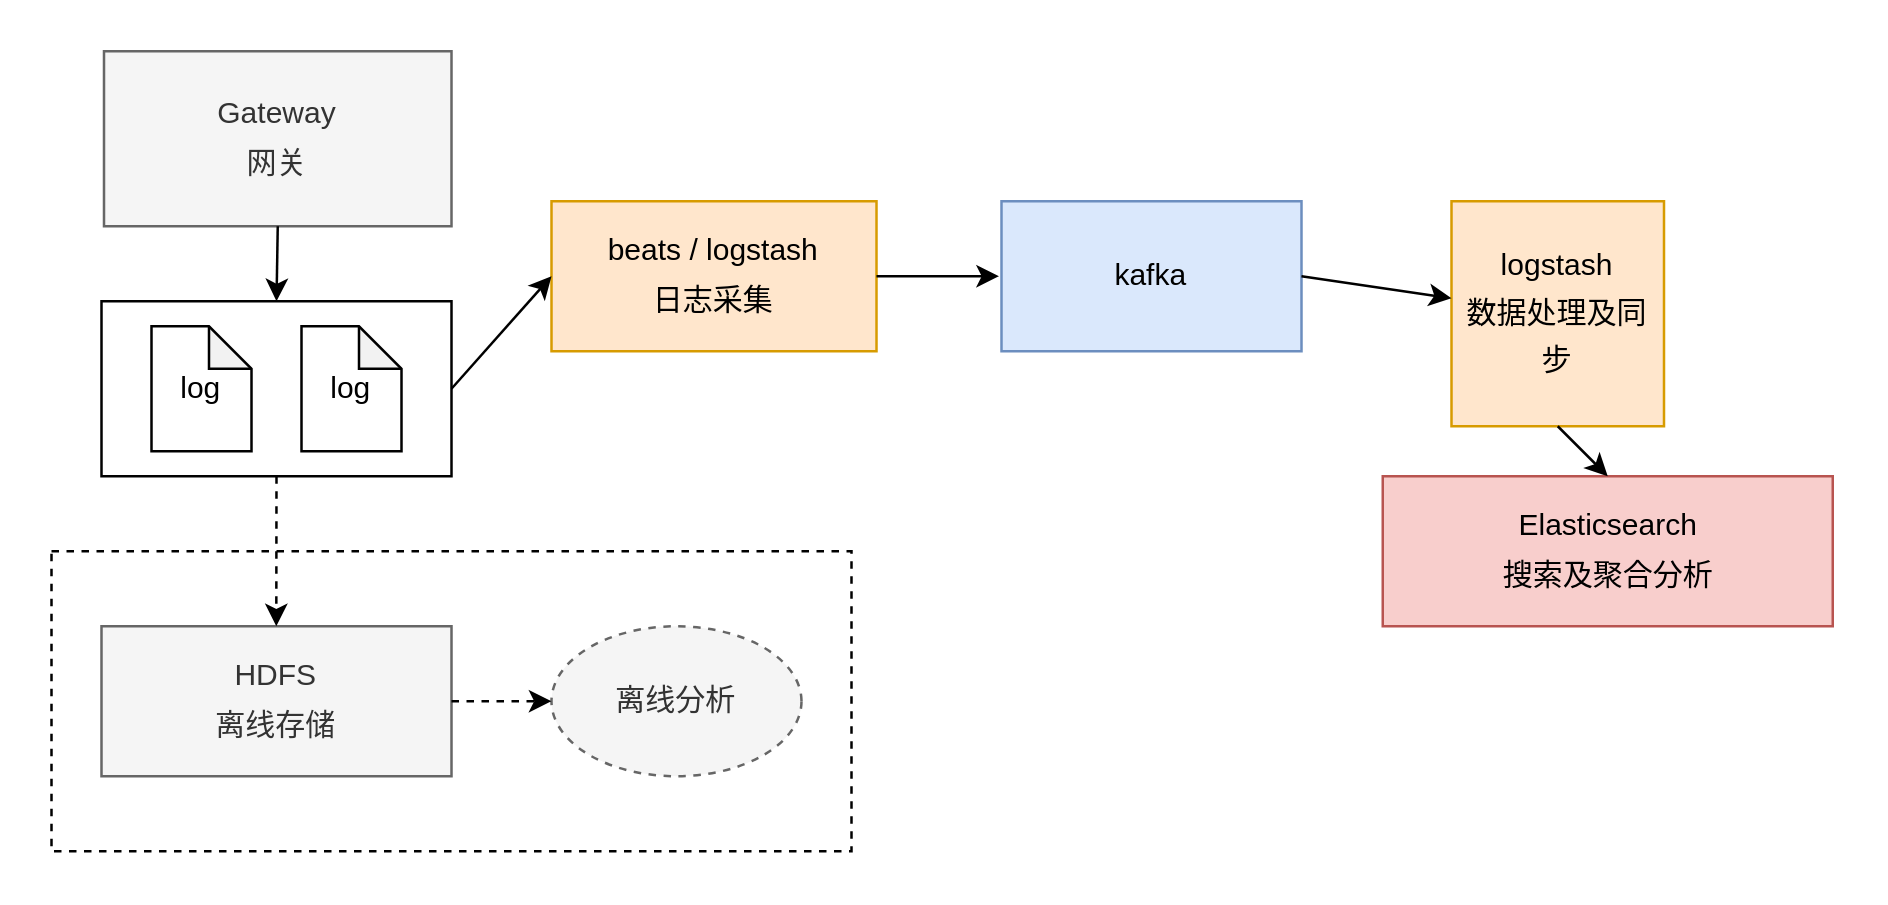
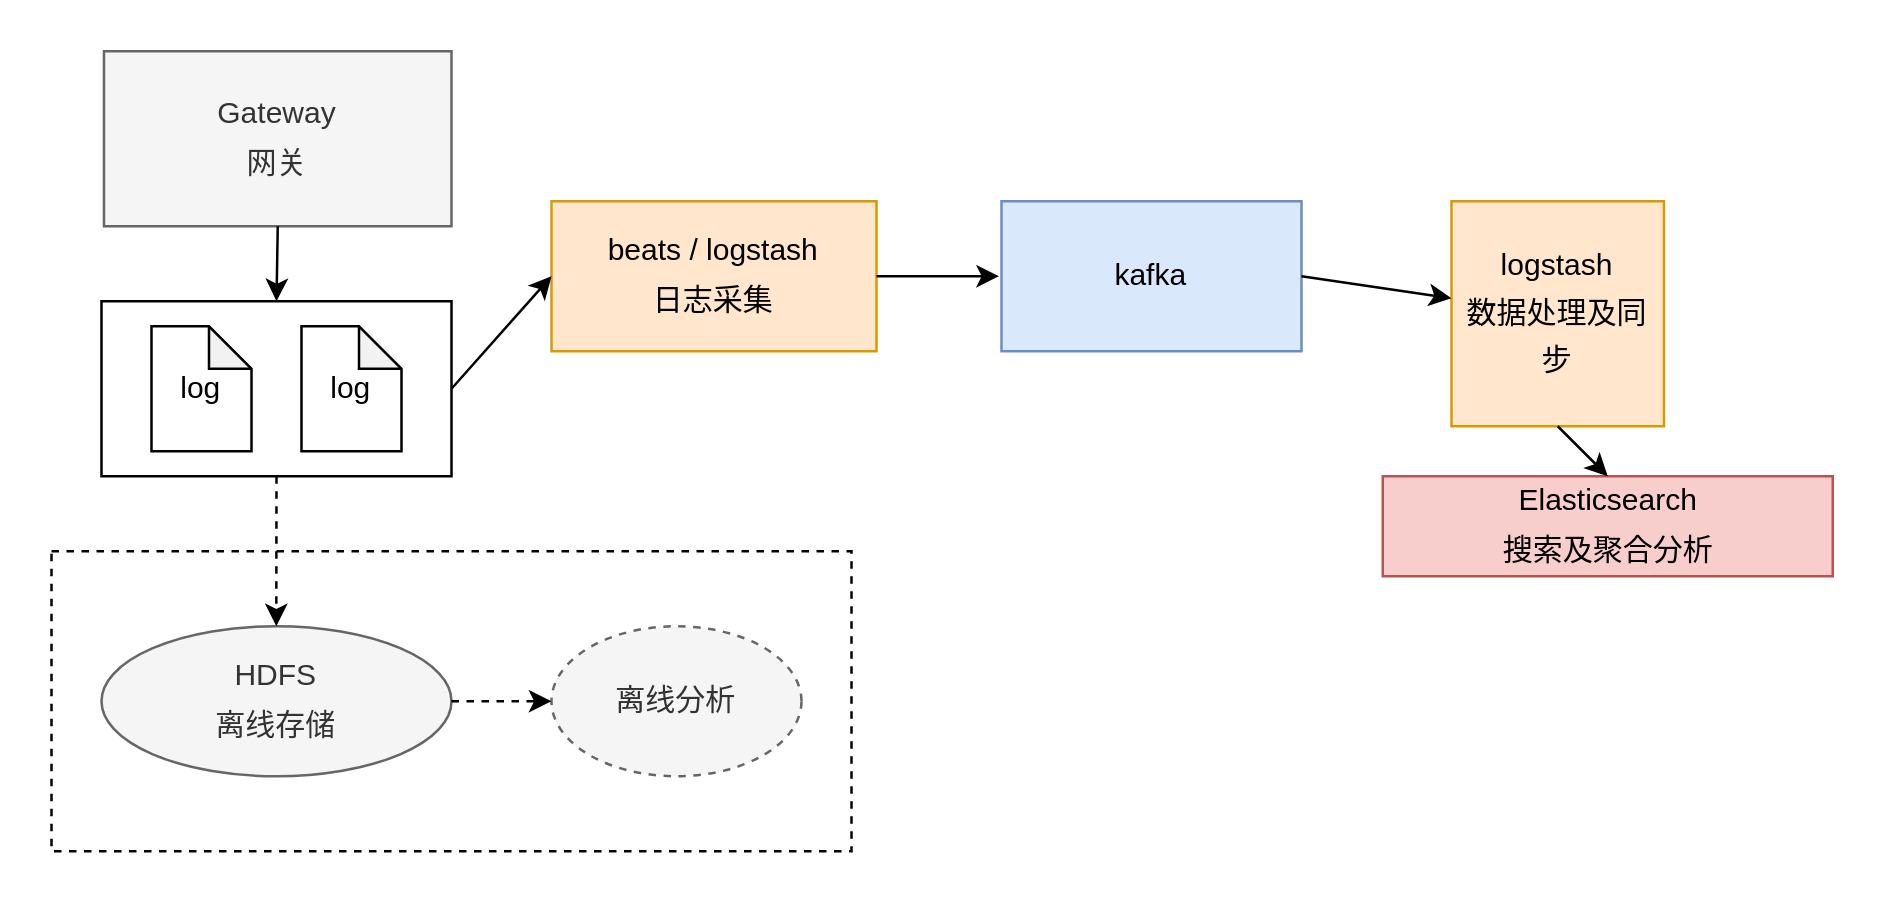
(1608, 551) -> (1608, 526)
(276, 701) -> (276, 701)
